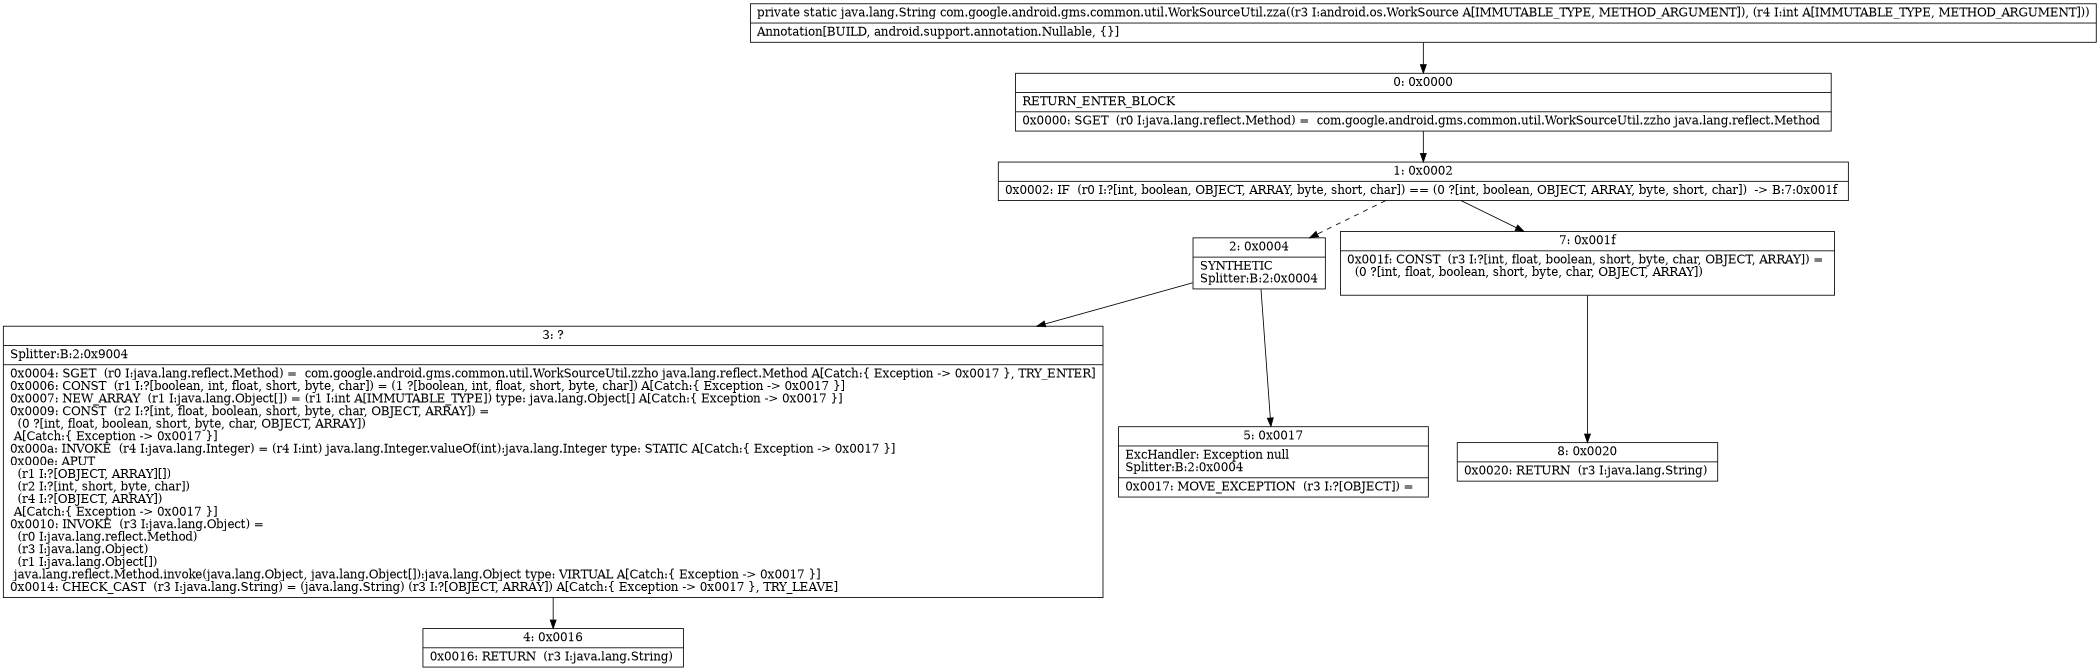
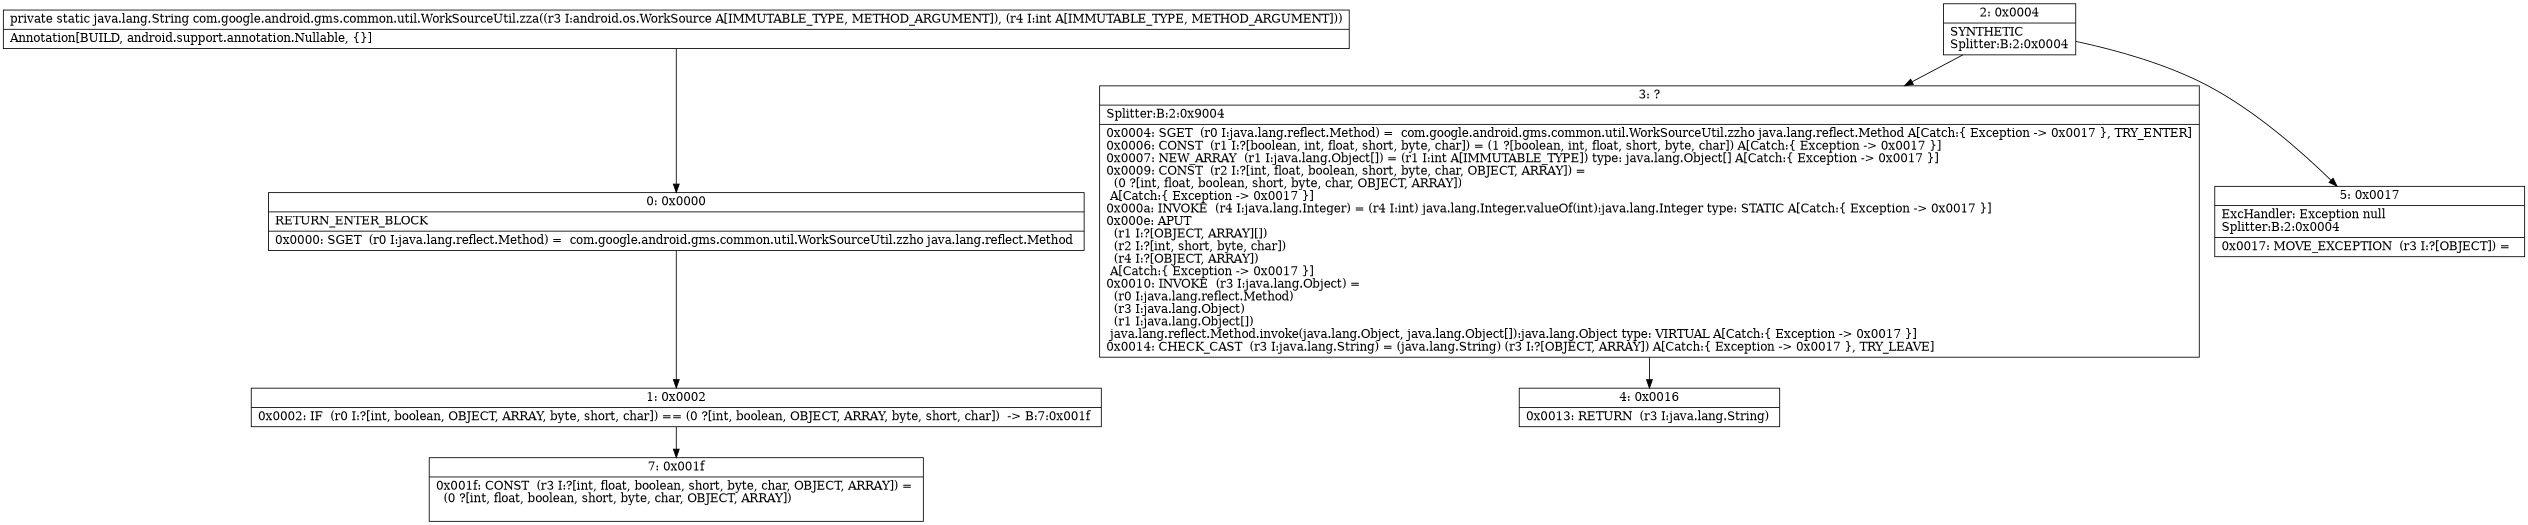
(1351, 217) -> none
(1587, 462) -> none
(553, 657) -> (1649, 417)
